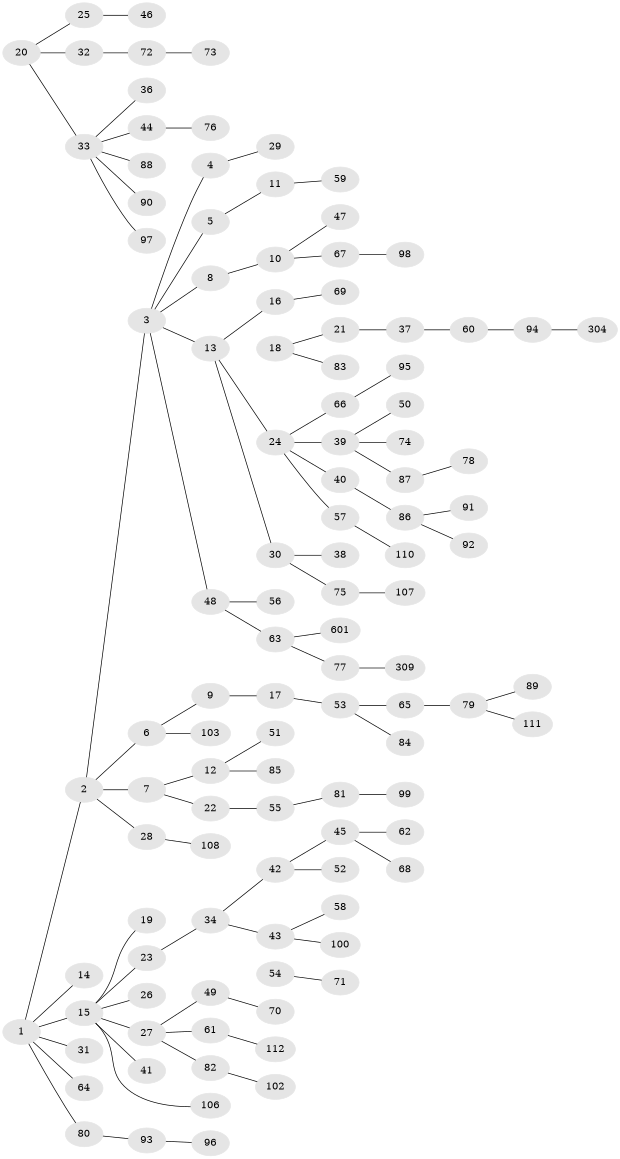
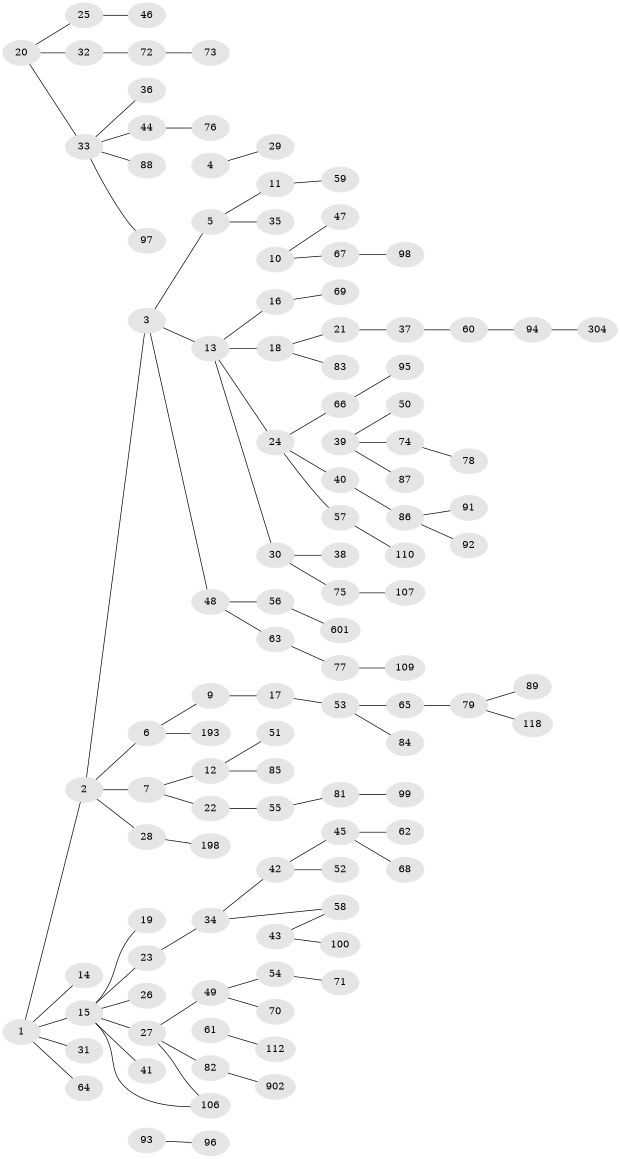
(147, 203) -> none
none -> (275, 222)
(175, 242) -> none
(211, 278) -> none
none -> (243, 349)
(308, 443) -> none
(437, 471) -> (437, 452)
(307, 635) -> (308, 616)
(405, 668) -> (405, 668)
(533, 724) -> (533, 724)
(211, 733) -> (211, 733)
(211, 846) -> (211, 846)
(243, 929) -> (275, 914)
none -> (243, 984)
(179, 1032) -> (178, 1070)
(275, 1087) -> (275, 1087)
(84, 1134) -> none
